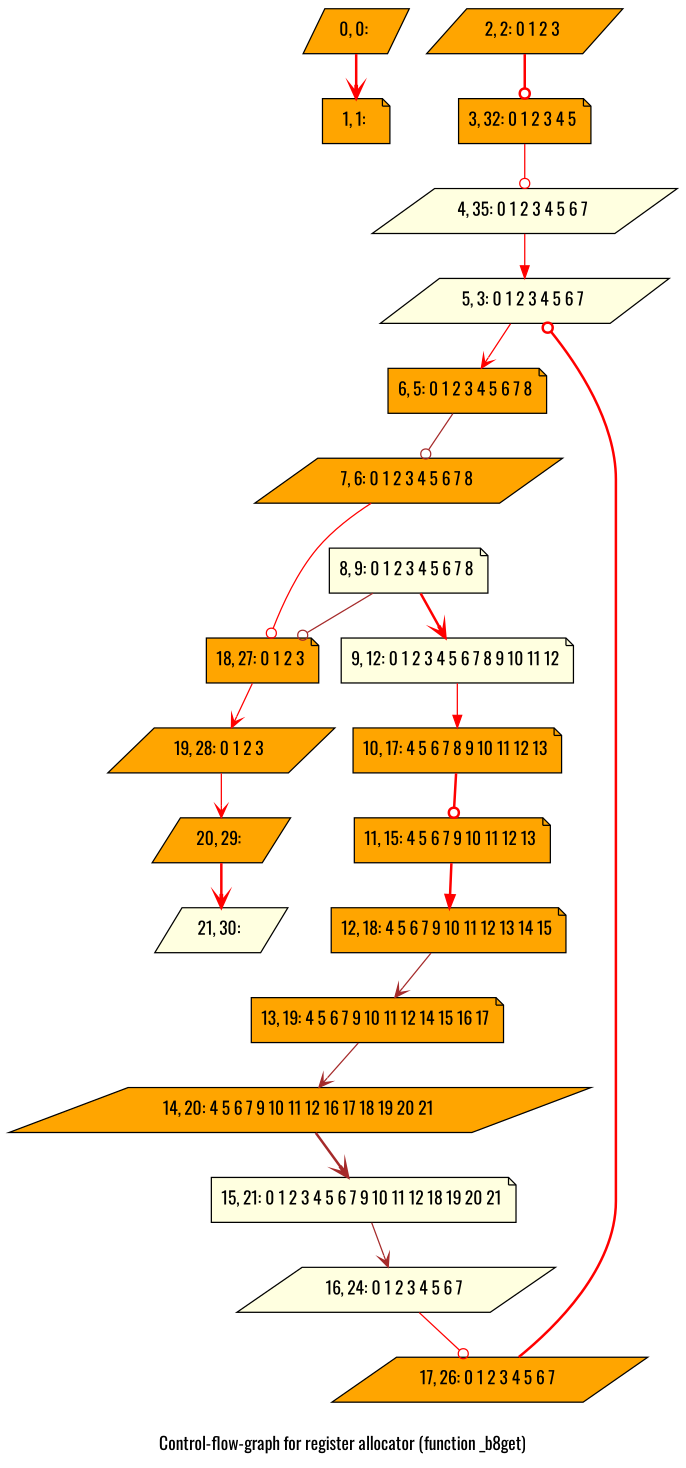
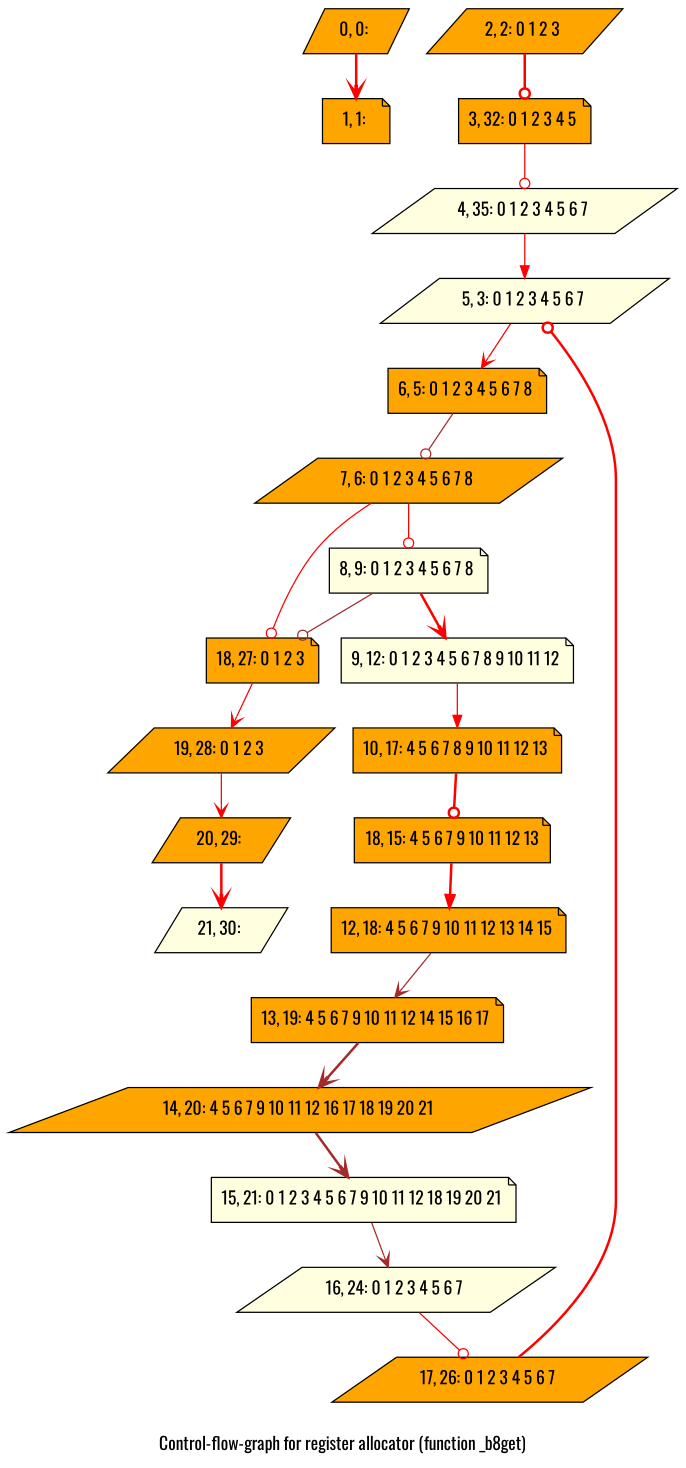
none -> (409, 521)
(452, 840) -> (452, 840)
(343, 1060) -> (343, 1060)
